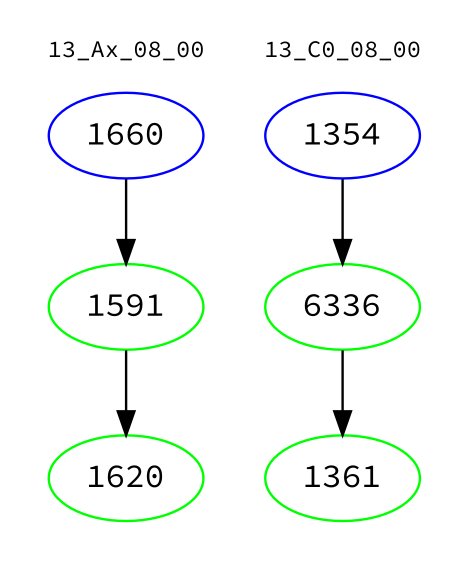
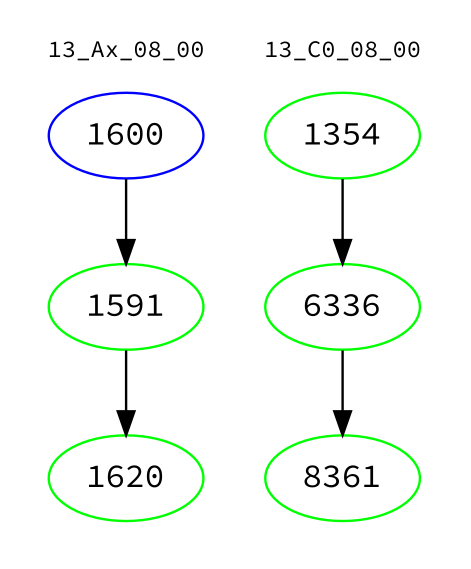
(126, 136) -> (126, 136)
(343, 136) -> (343, 136)
(343, 478) -> (343, 478)
